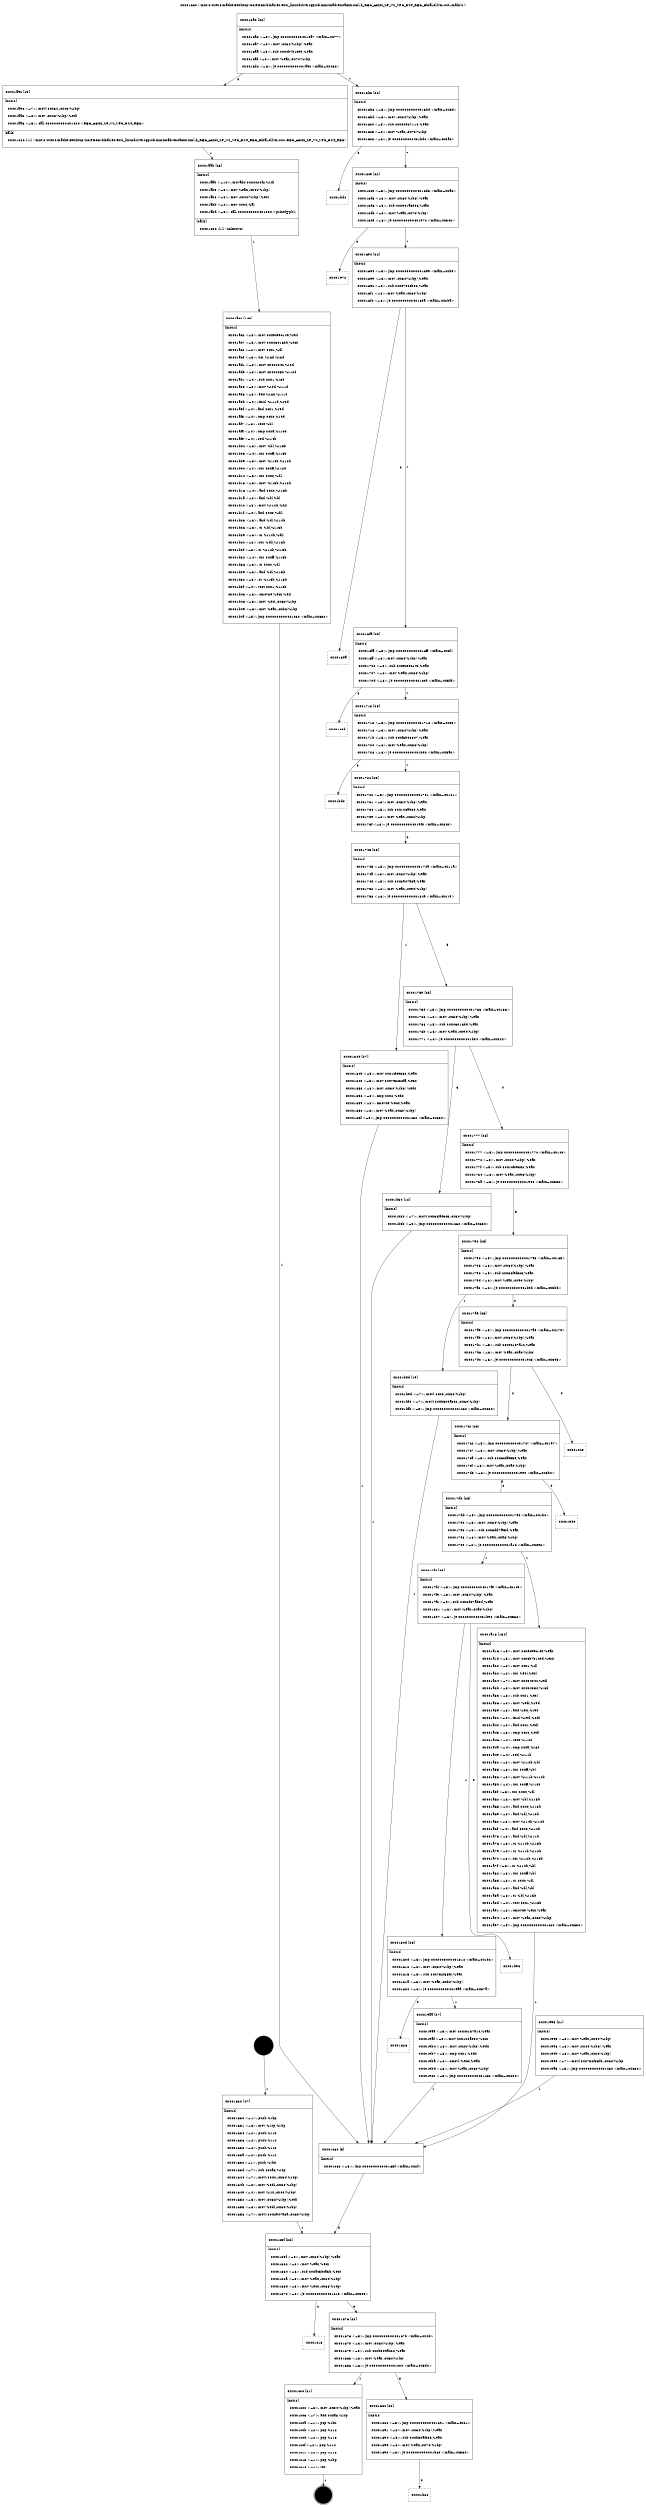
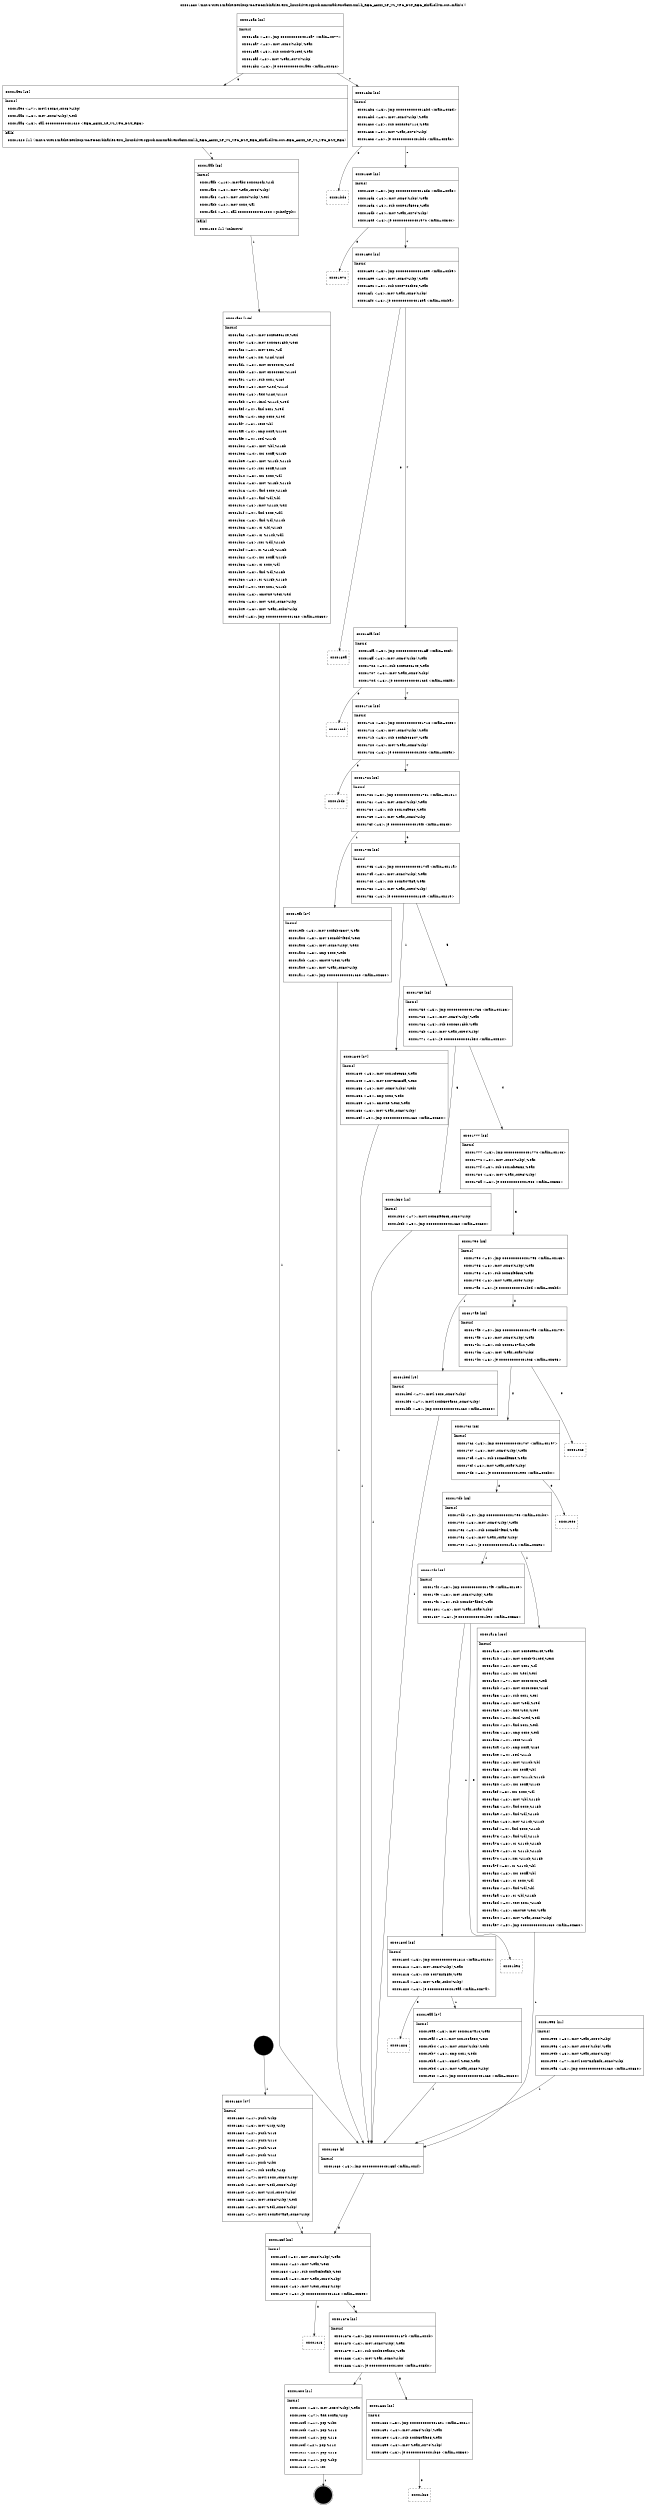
none -> (337, 945)
(501, 1487) -> (497, 1485)
